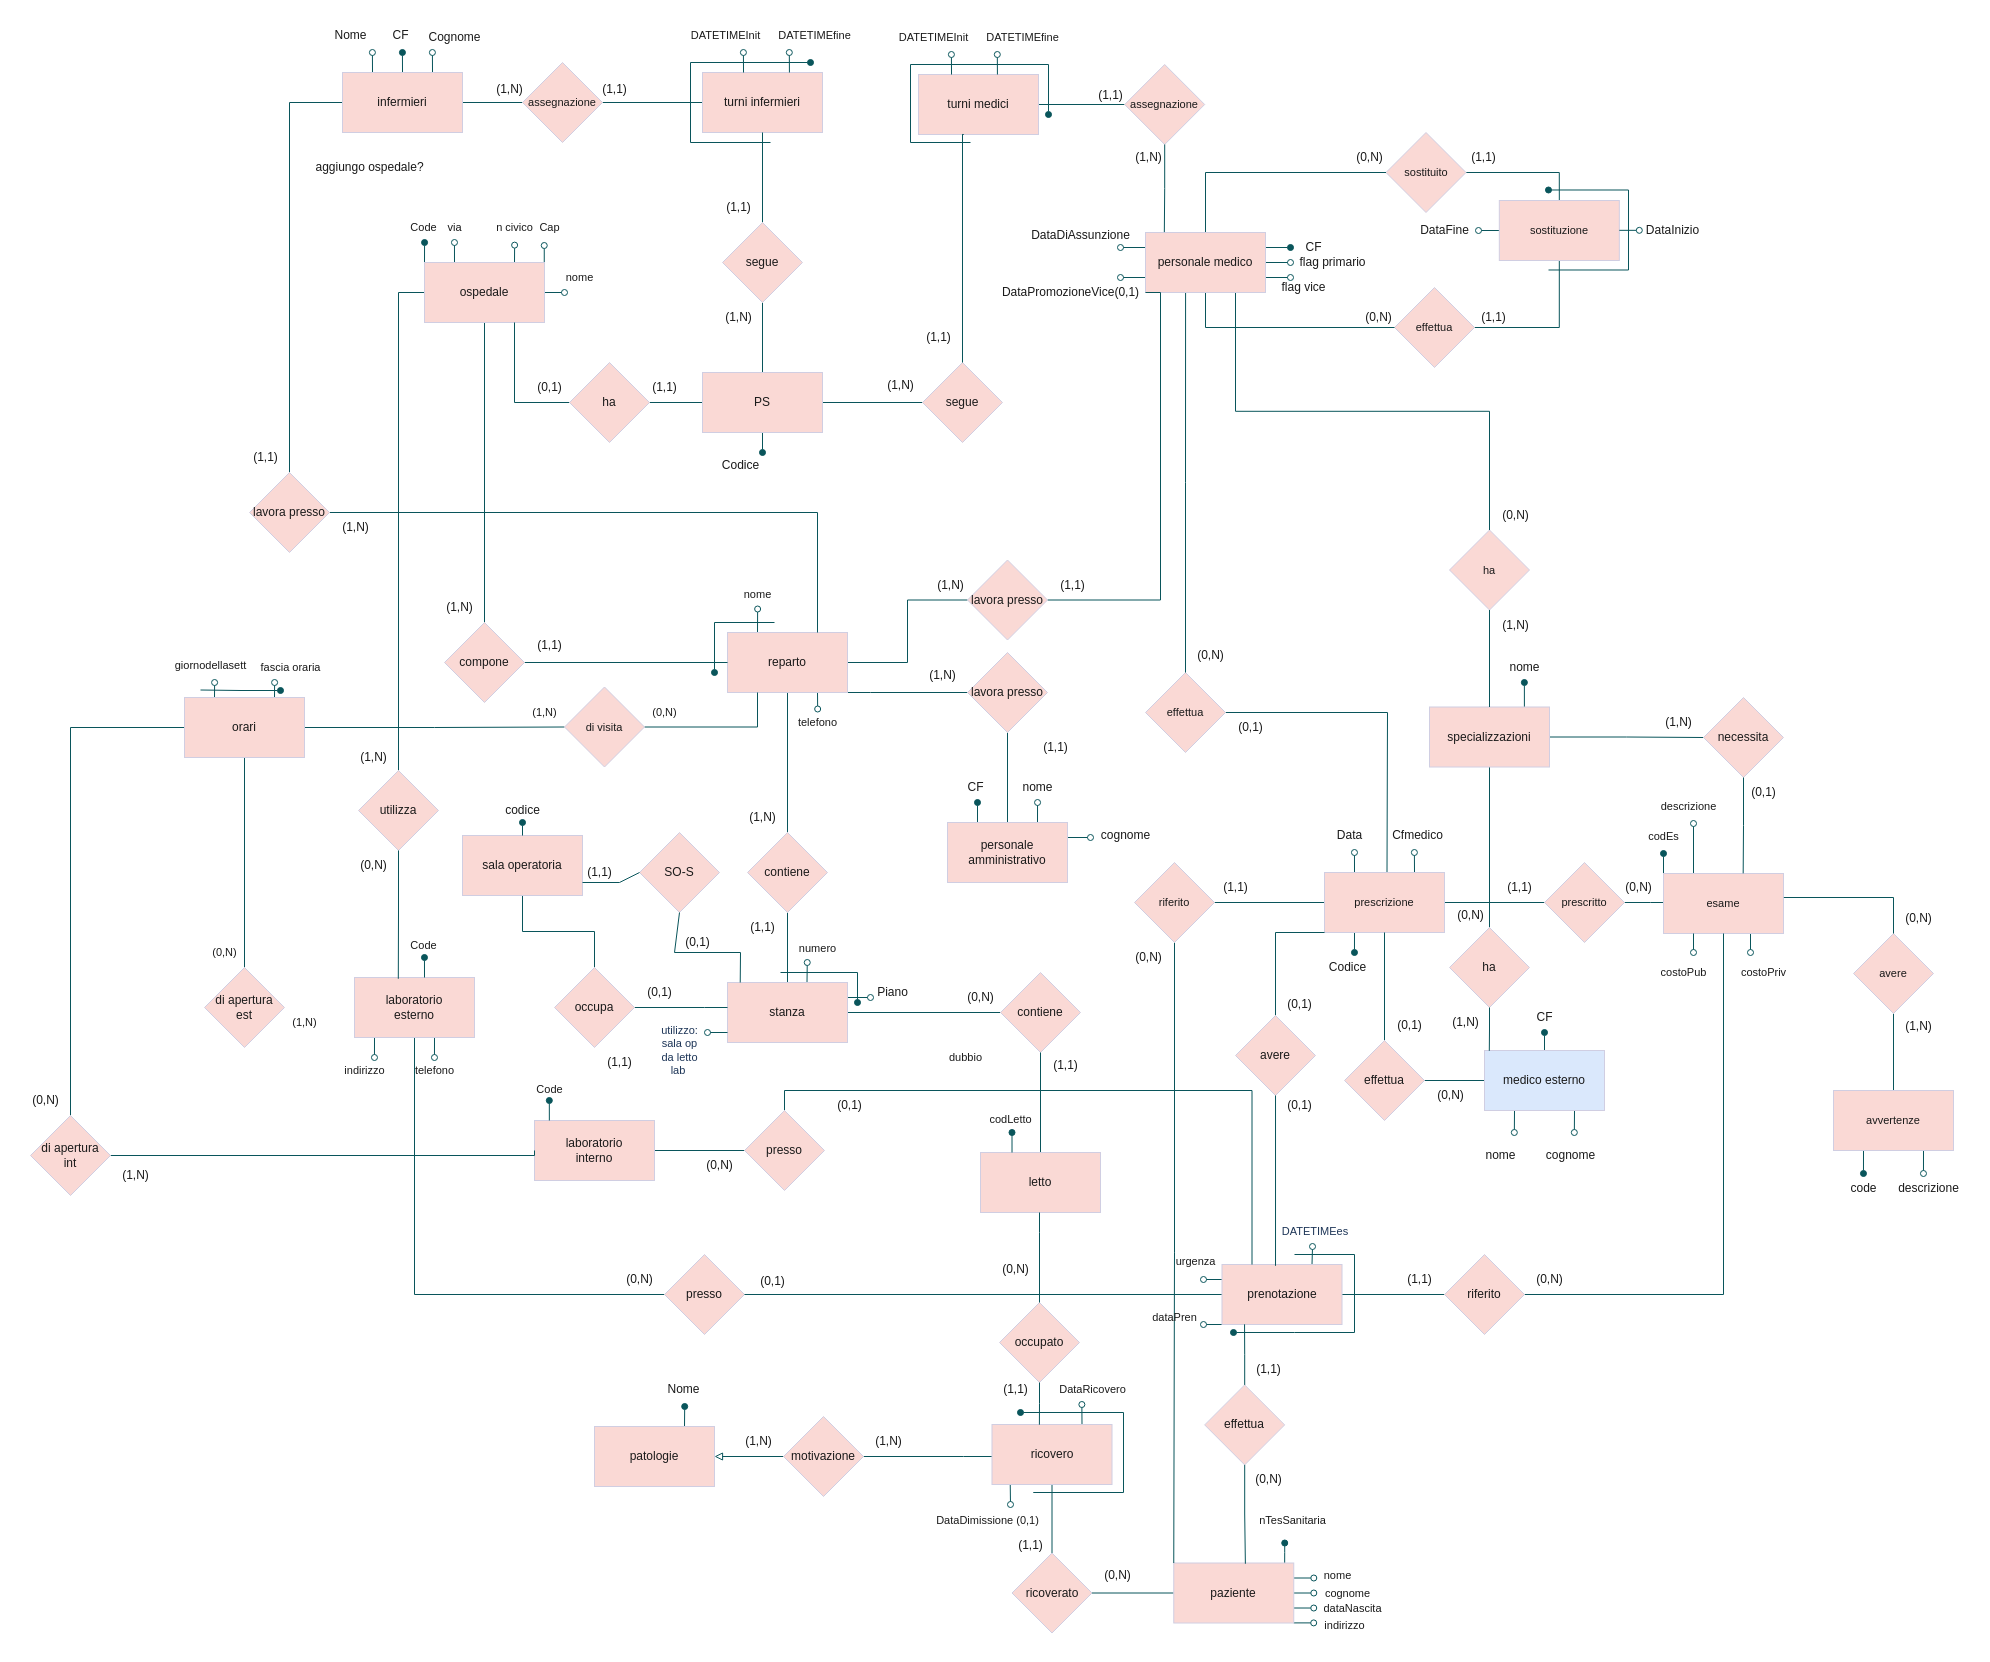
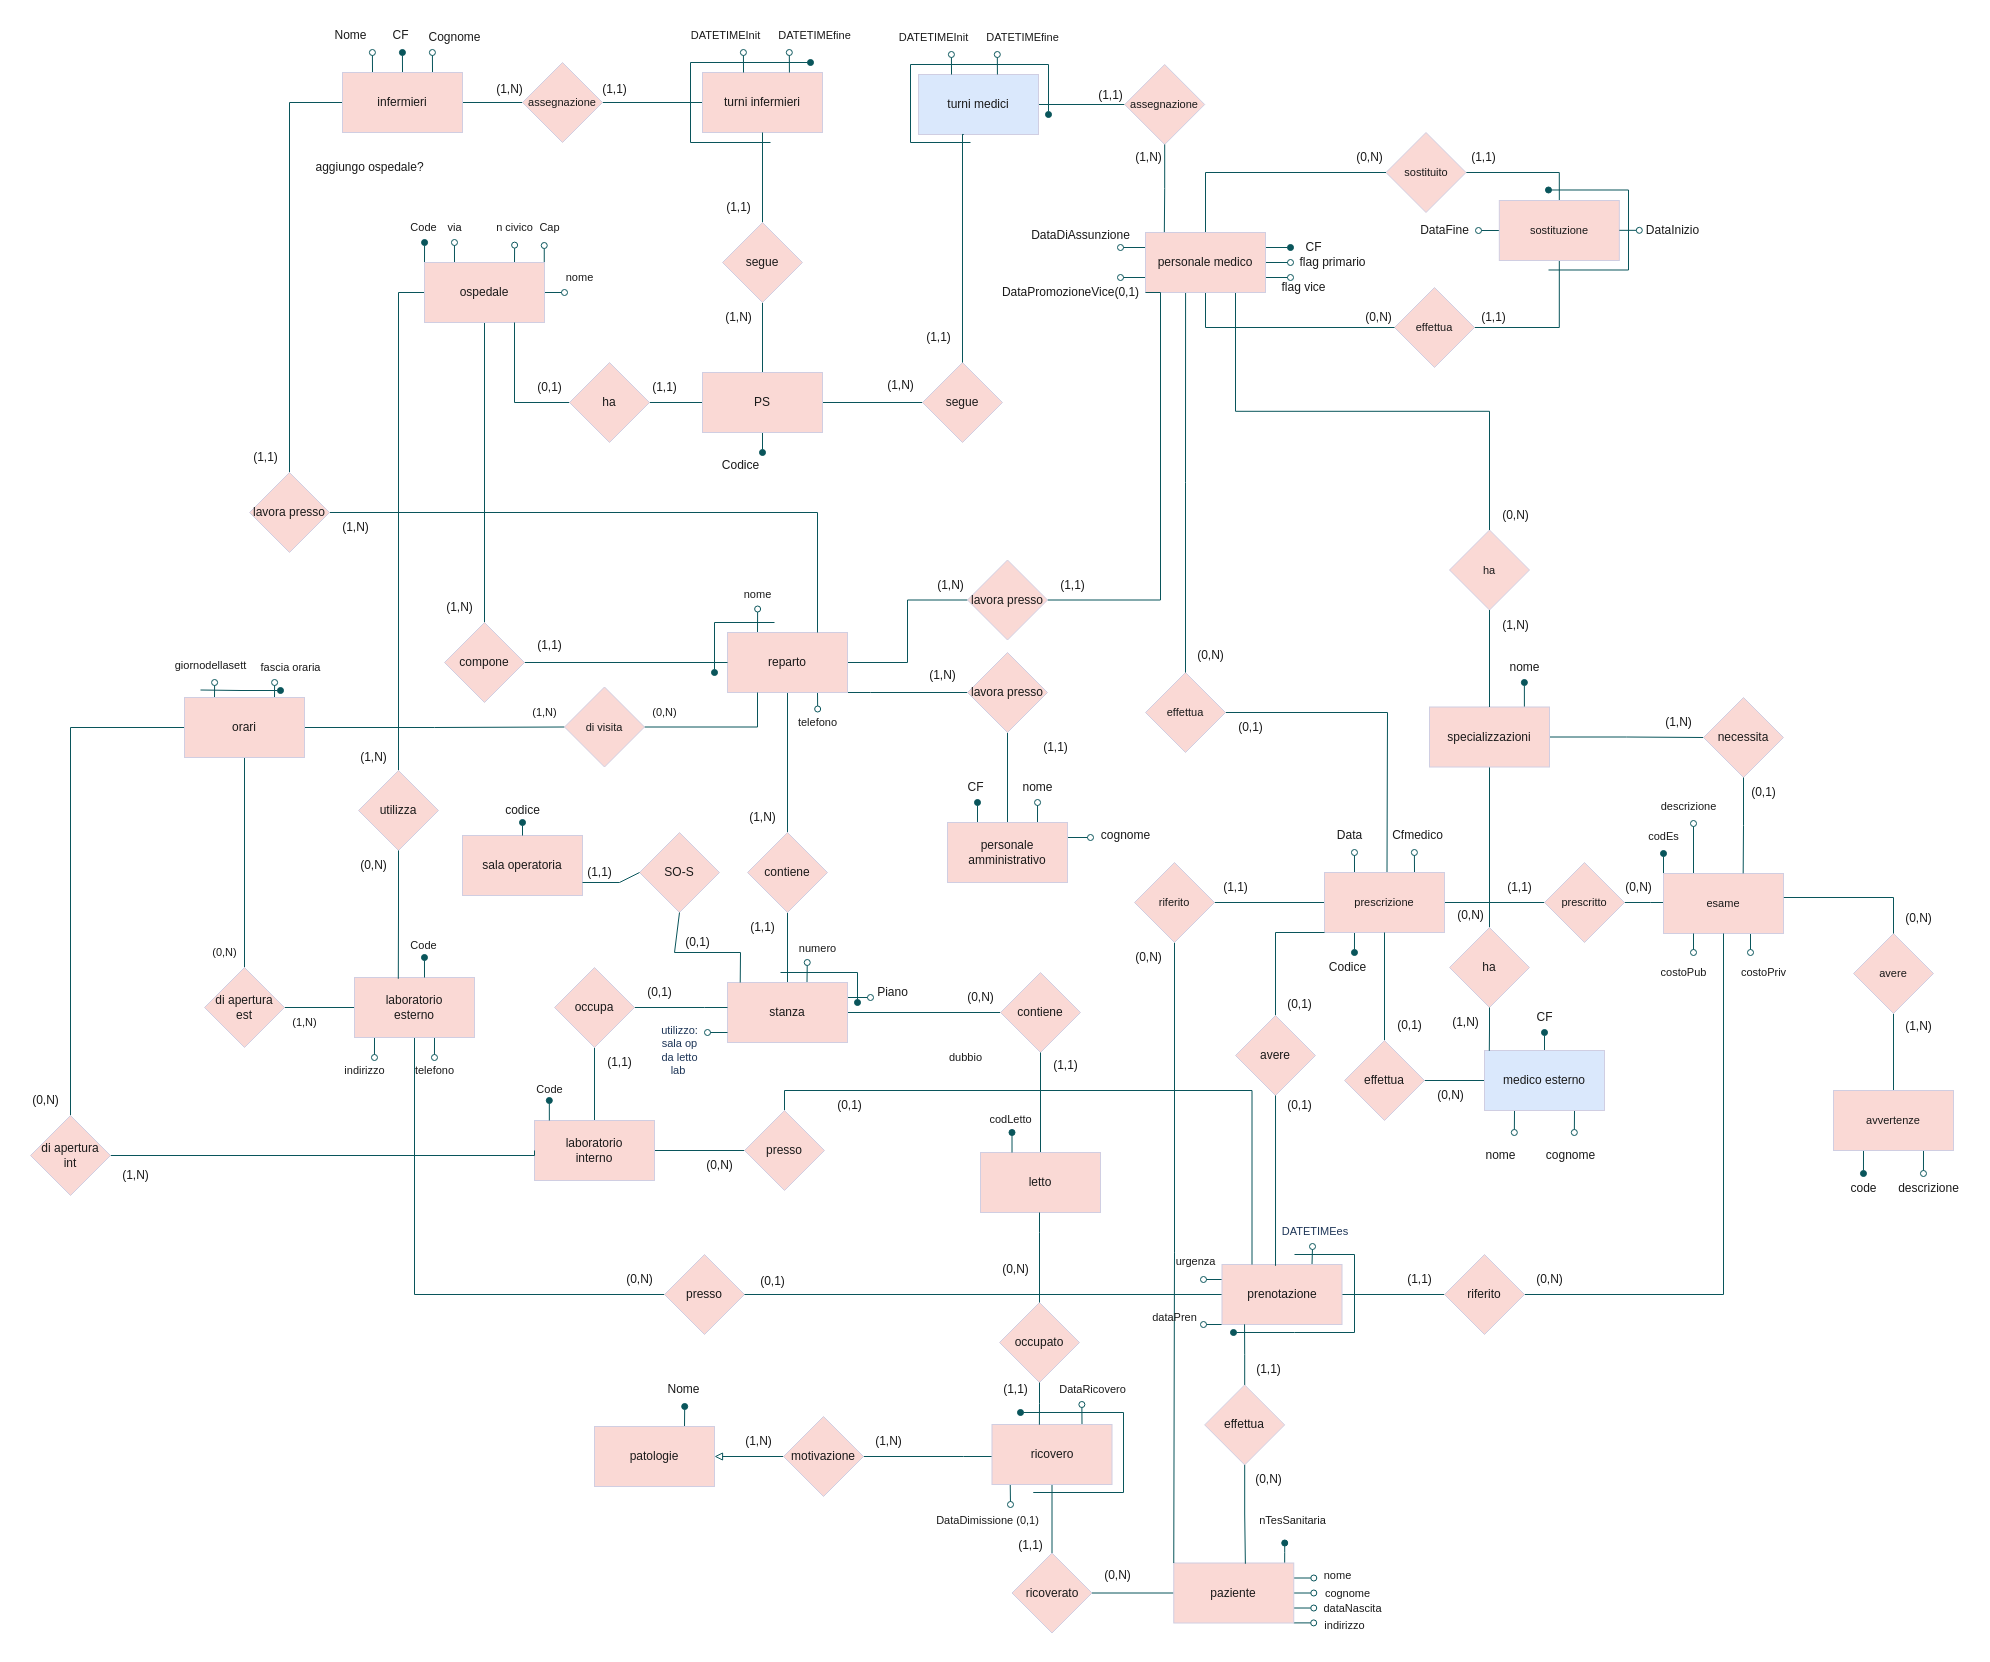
(979, 105) -> (979, 105)
(559, 932) -> (595, 1084)
none -> (320, 1008)
